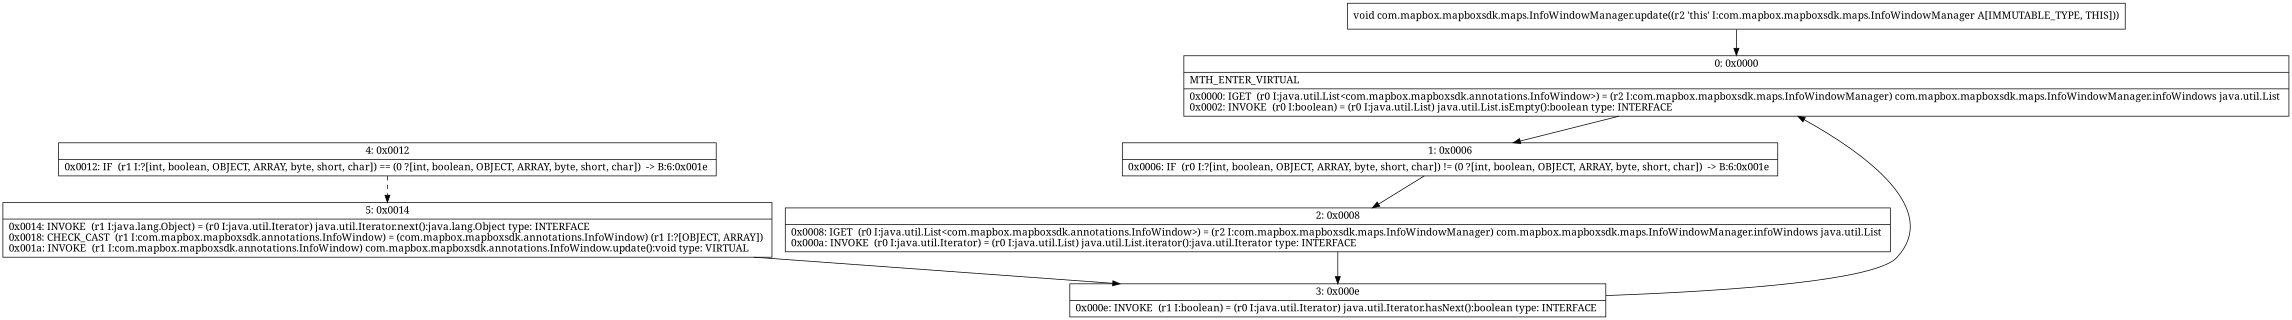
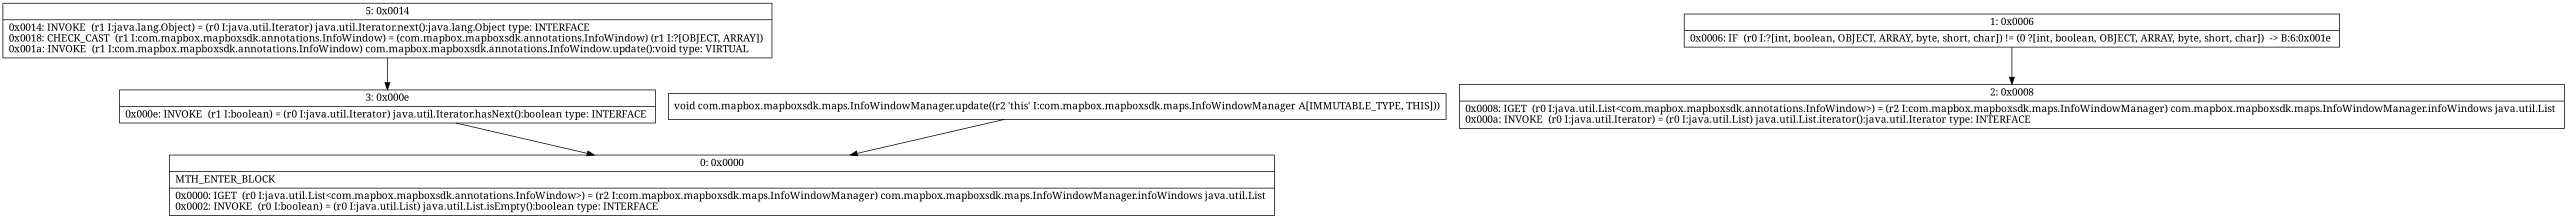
(1245, 80) -> (225, 180)
(1570, 129) -> none
(387, 159) -> none
(1338, 264) -> none
